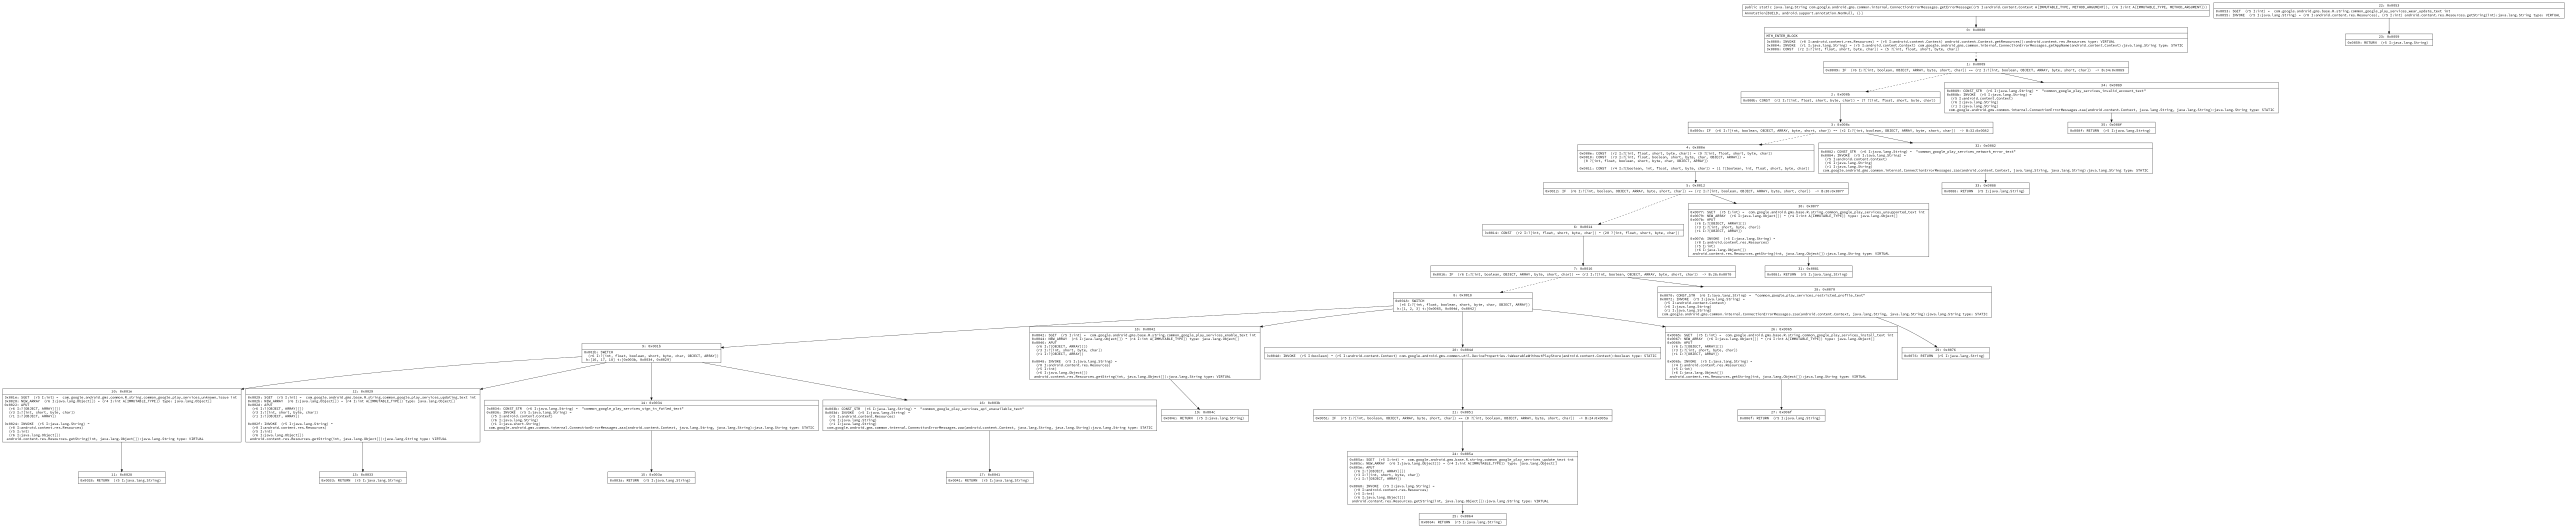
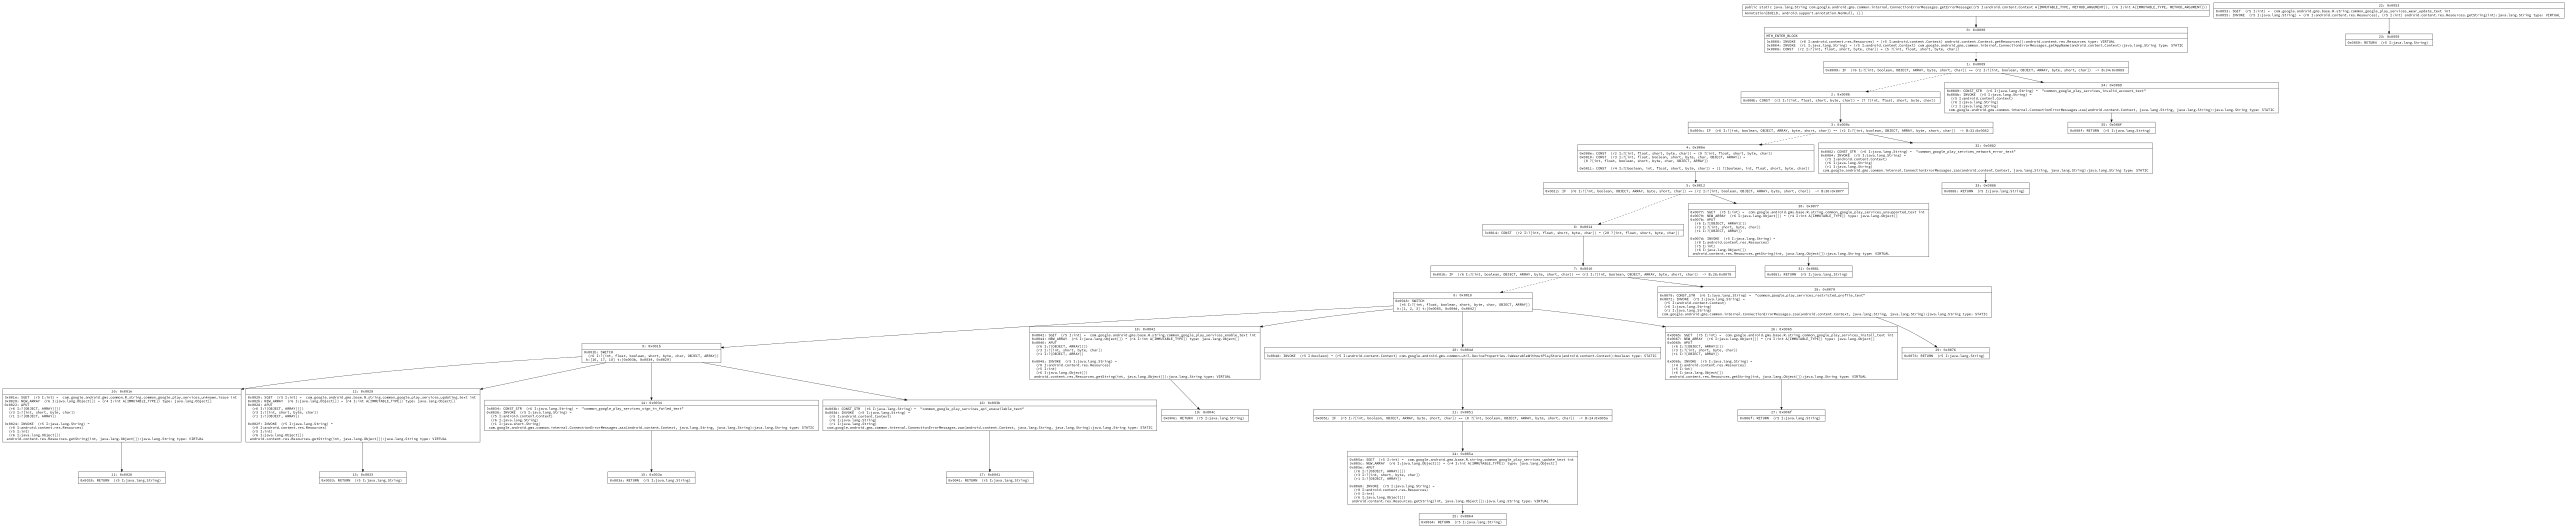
(860, 416) -> (858, 416)
